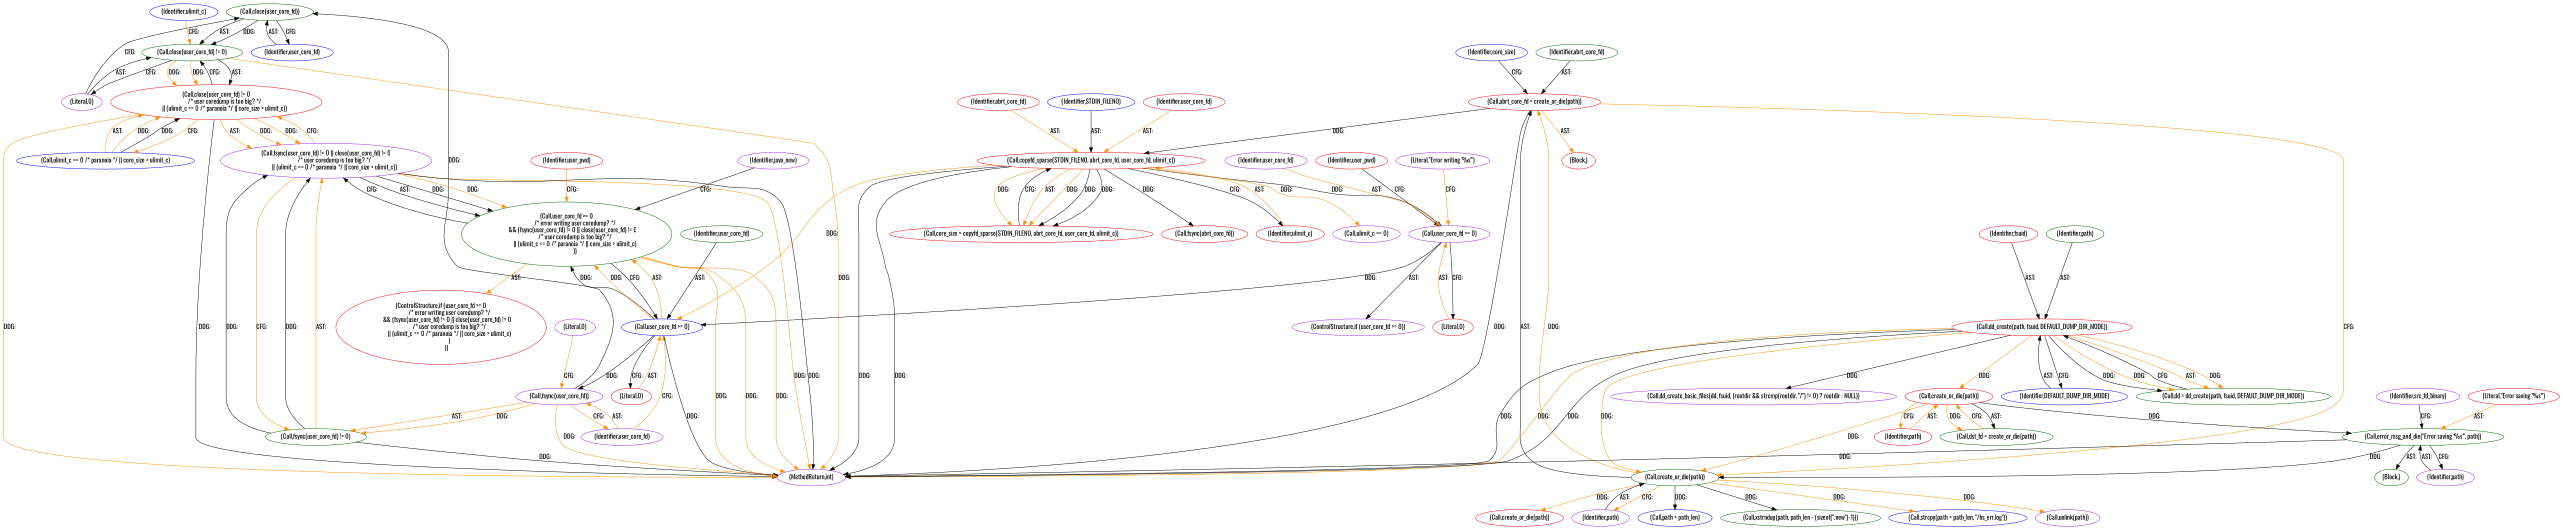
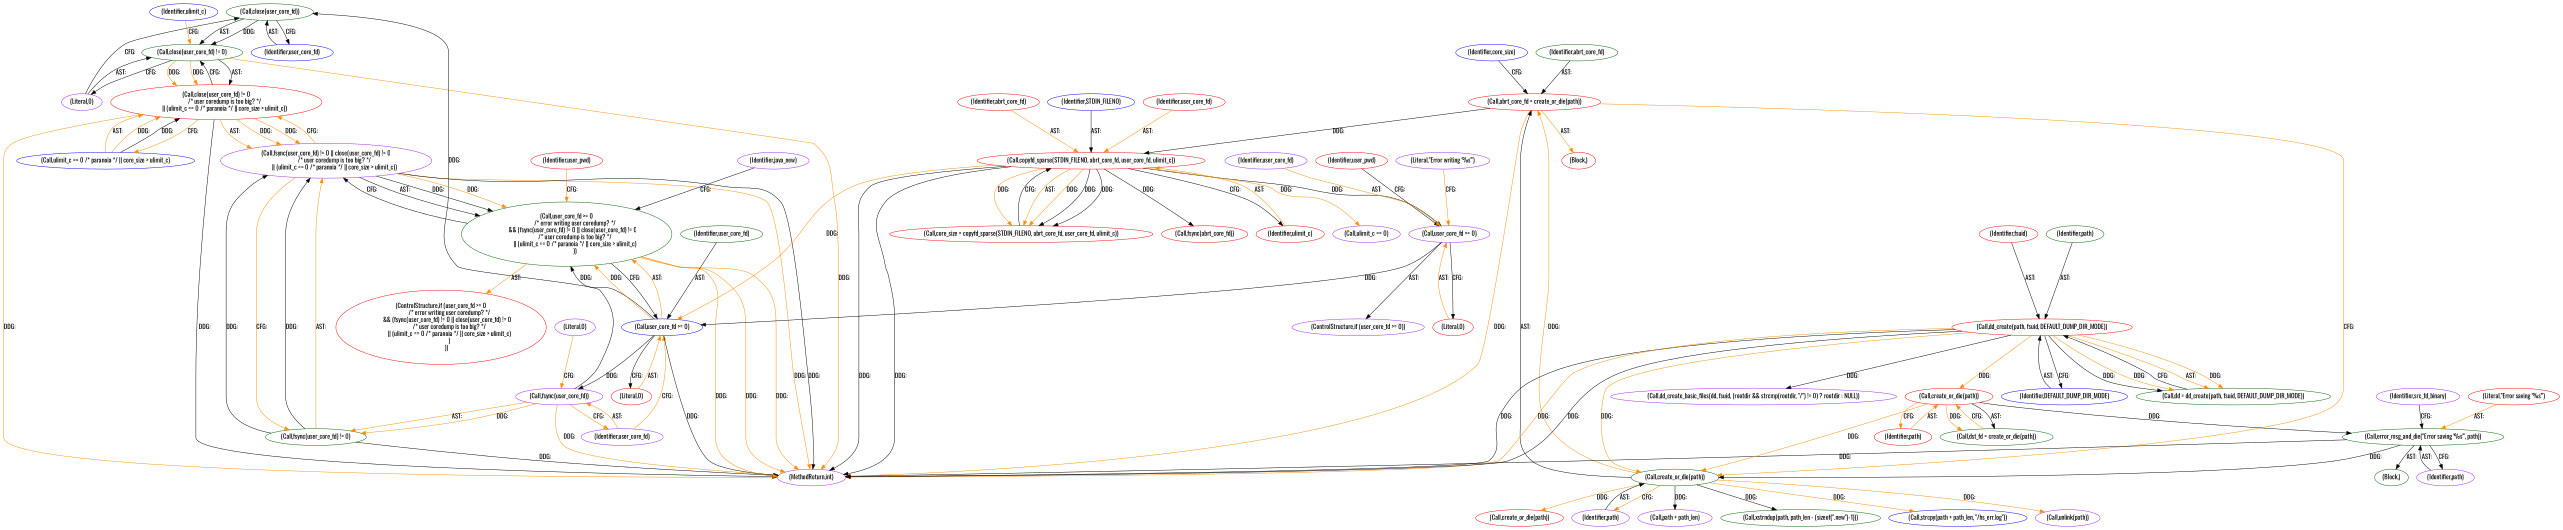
(1300, 432) -> (1300, 432)
(1675, 518) -> (1675, 518)
